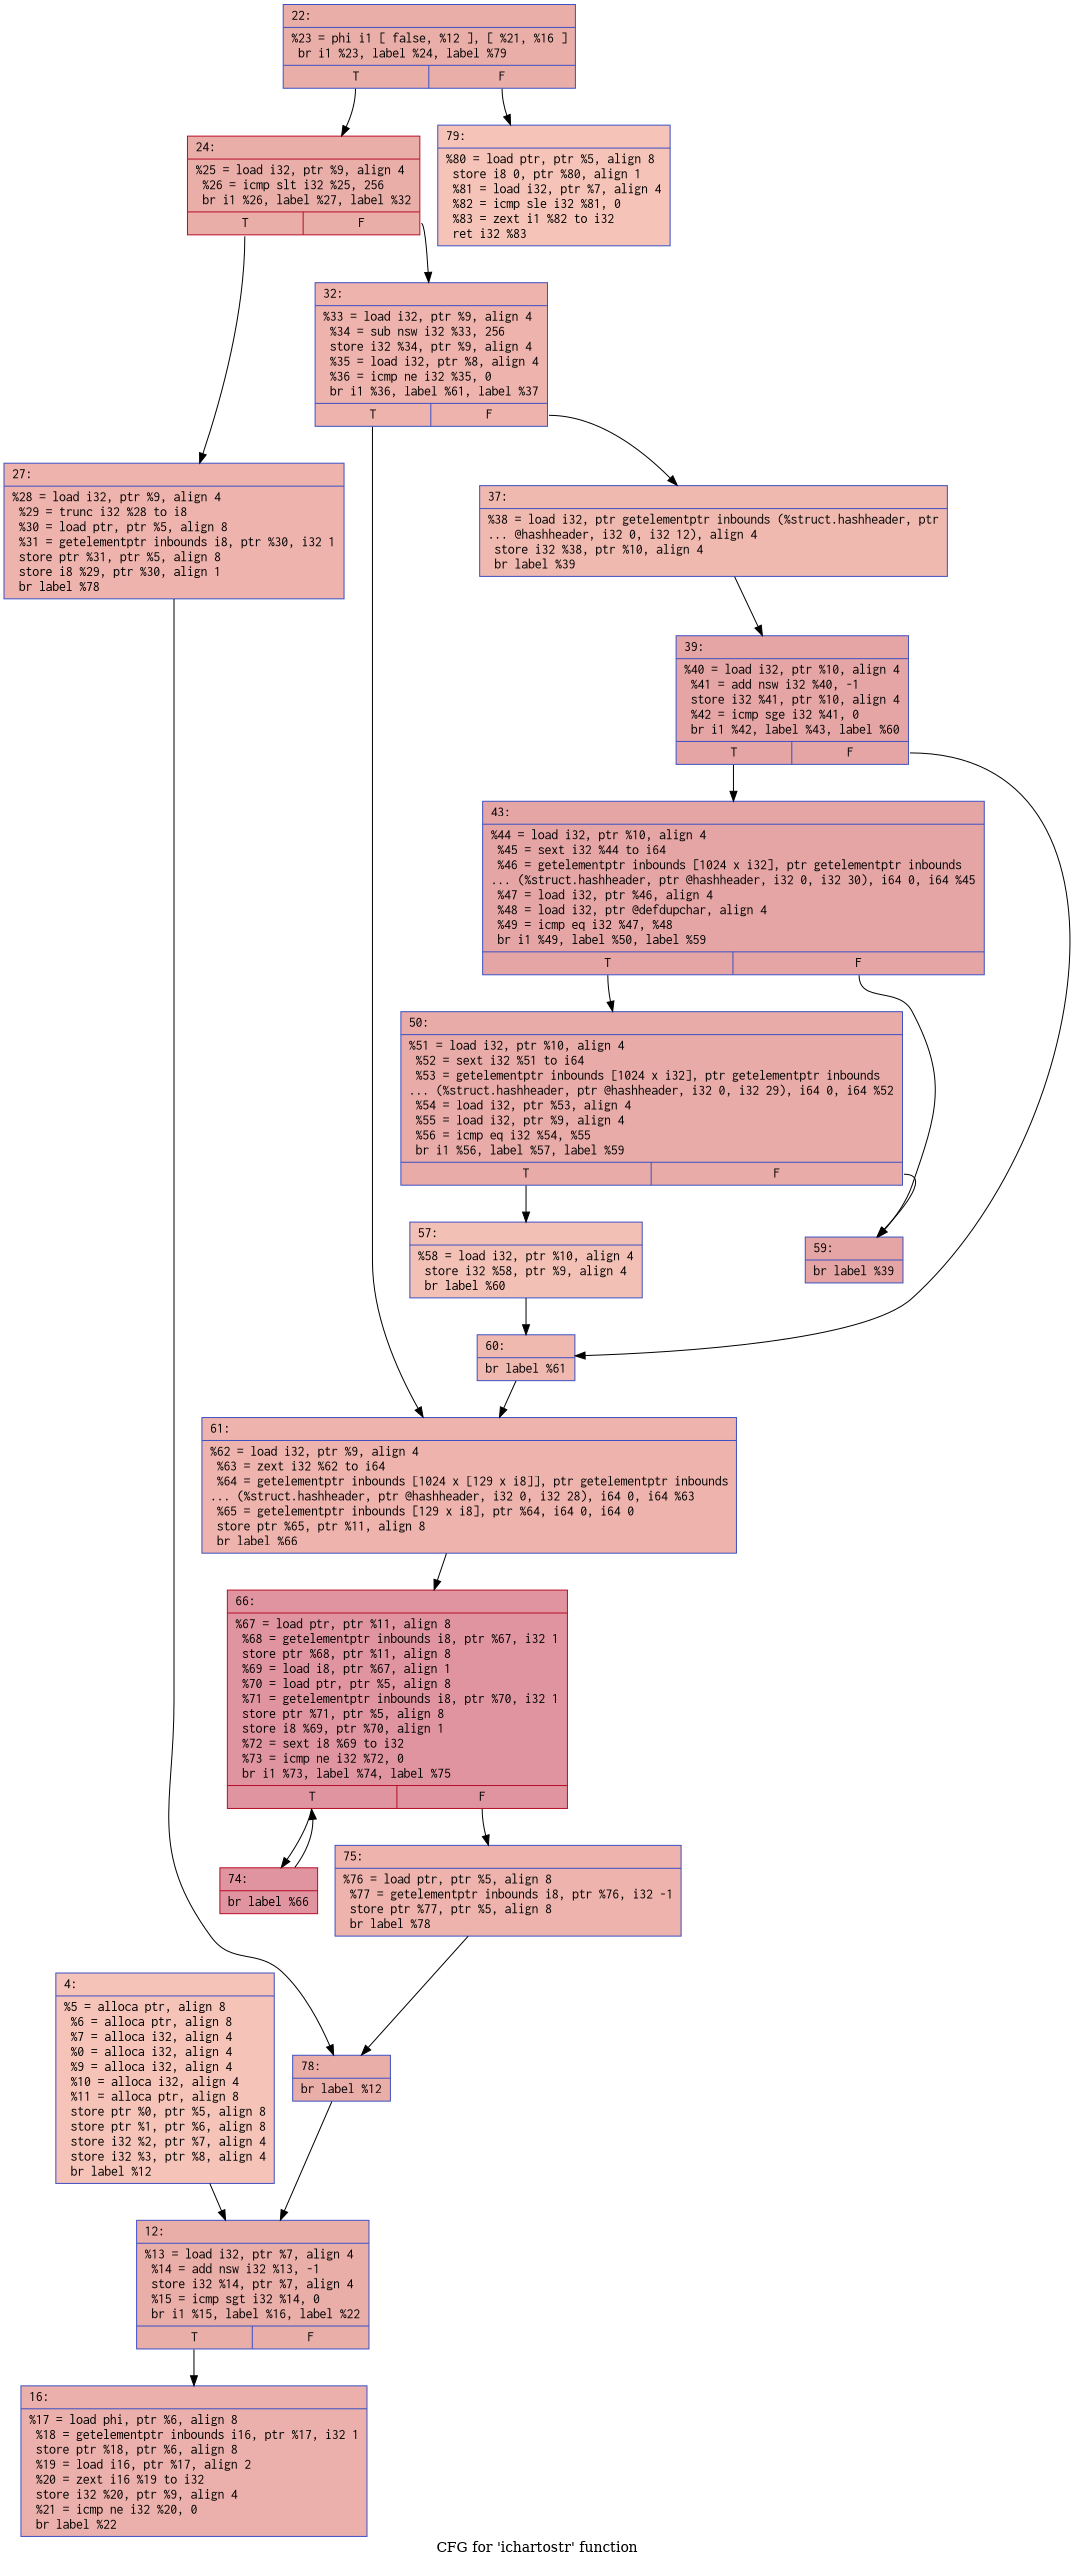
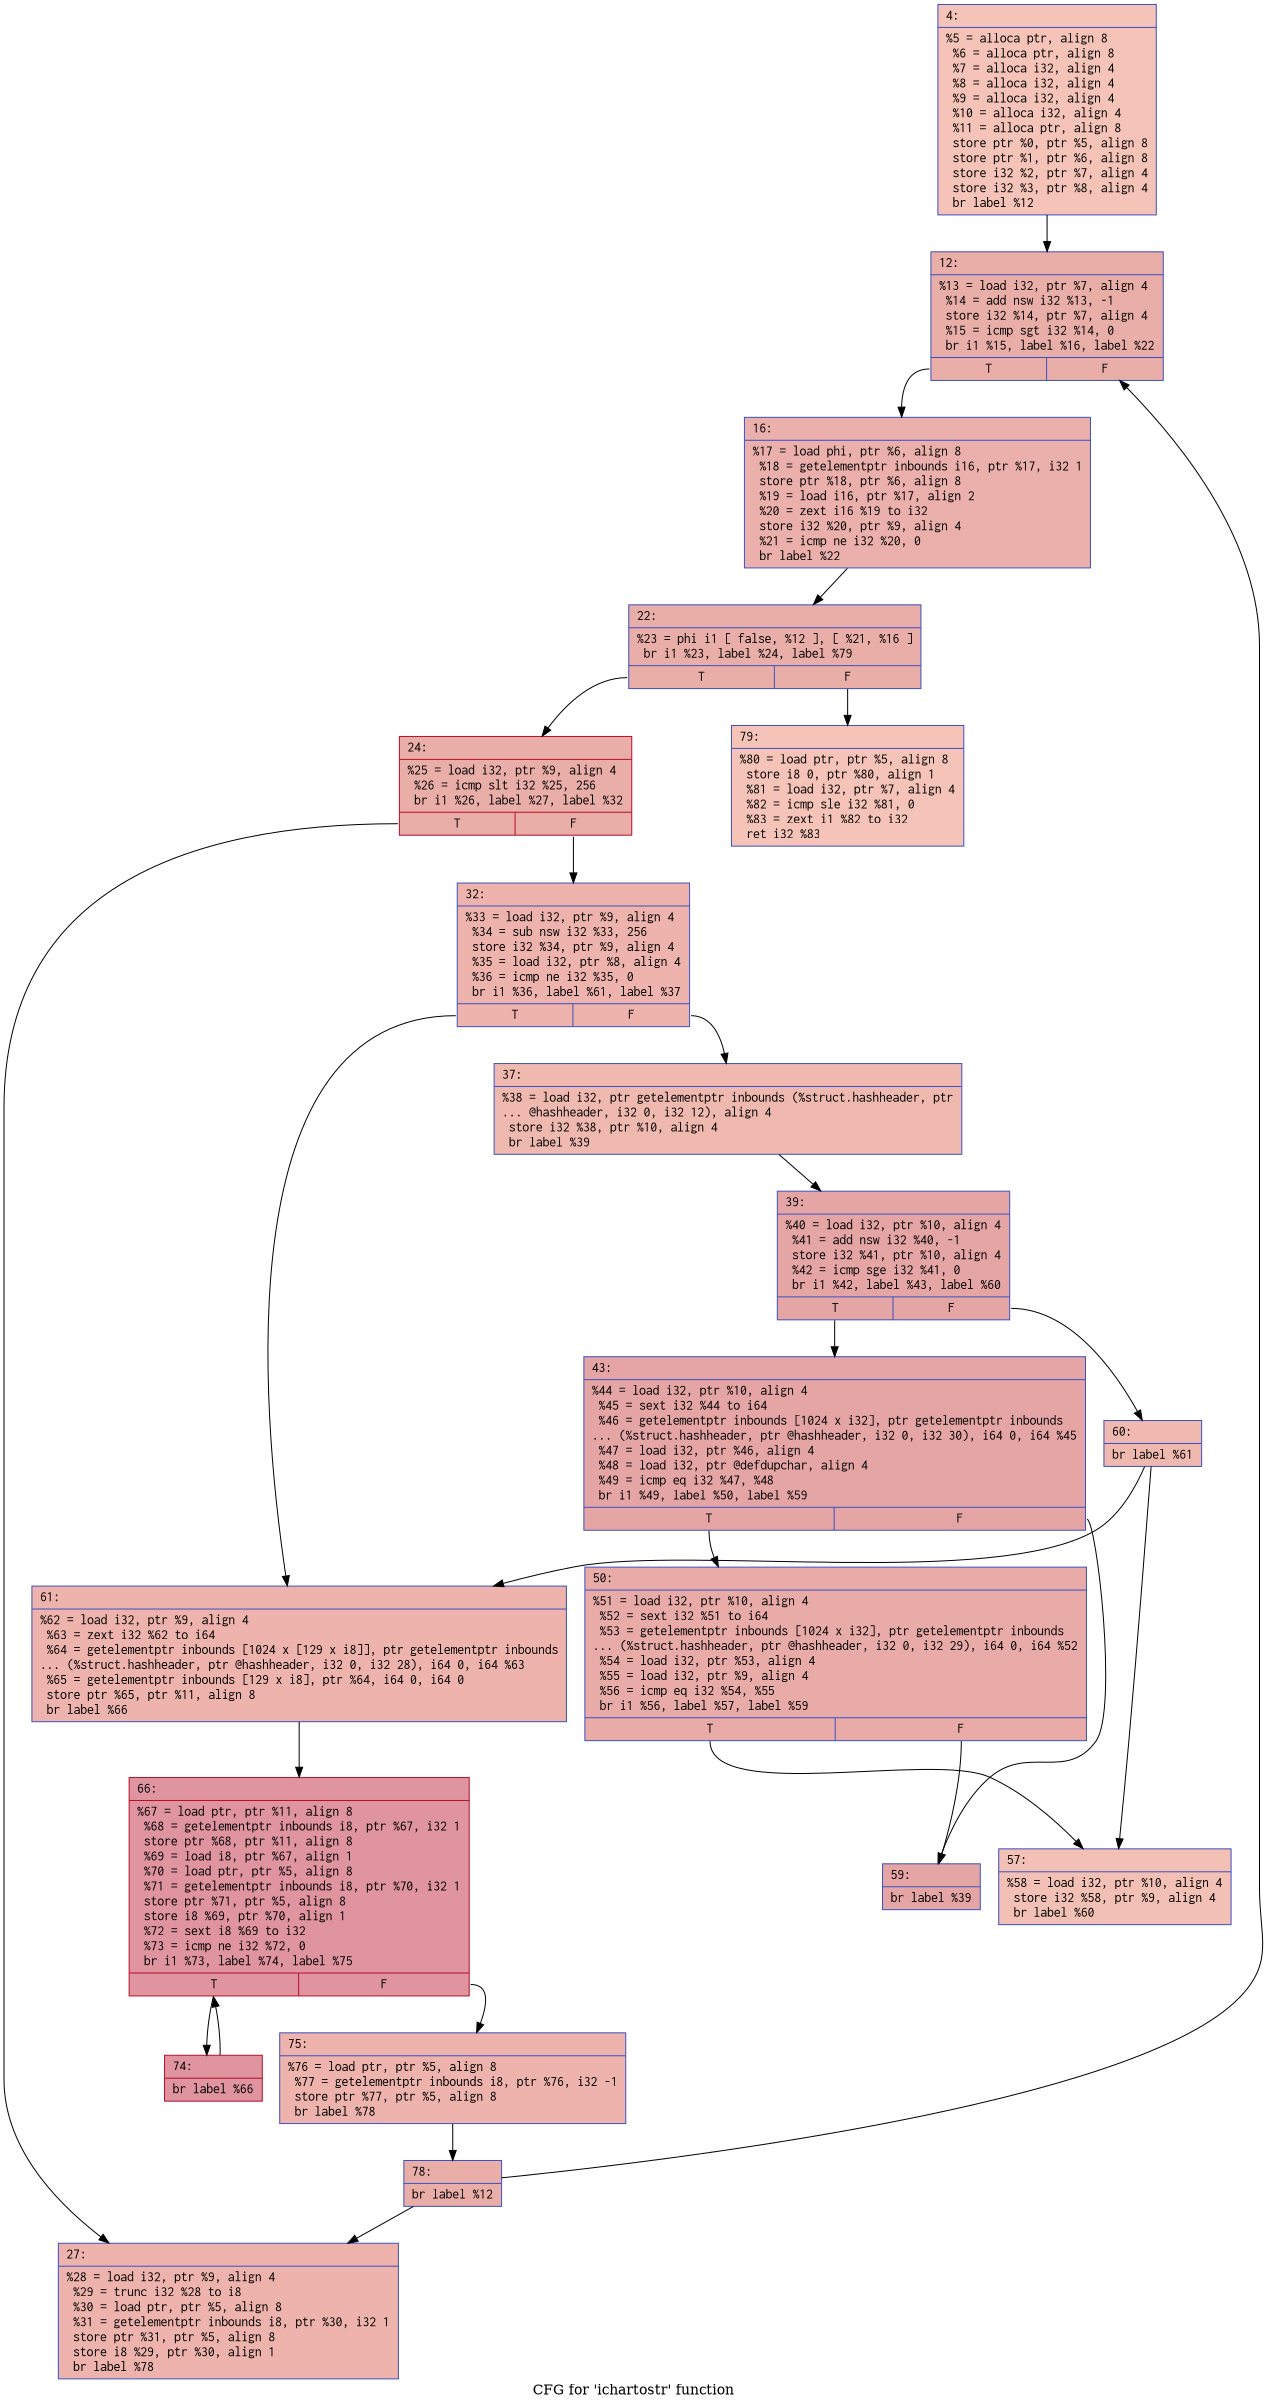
none -> (834, 583)
(526, 1311) -> (1136, 1653)
(174, 1358) -> (385, 2222)
(148, 2052) -> (1030, 83)
